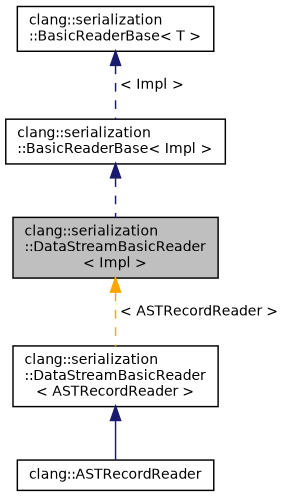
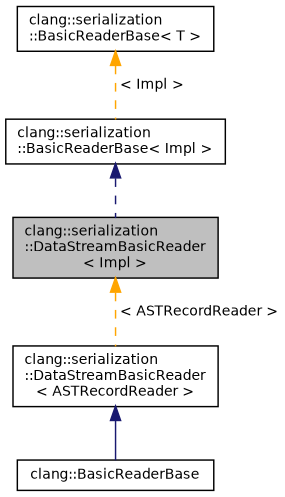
(116, 93) -> (116, 93)
(116, 475) -> (116, 475)
